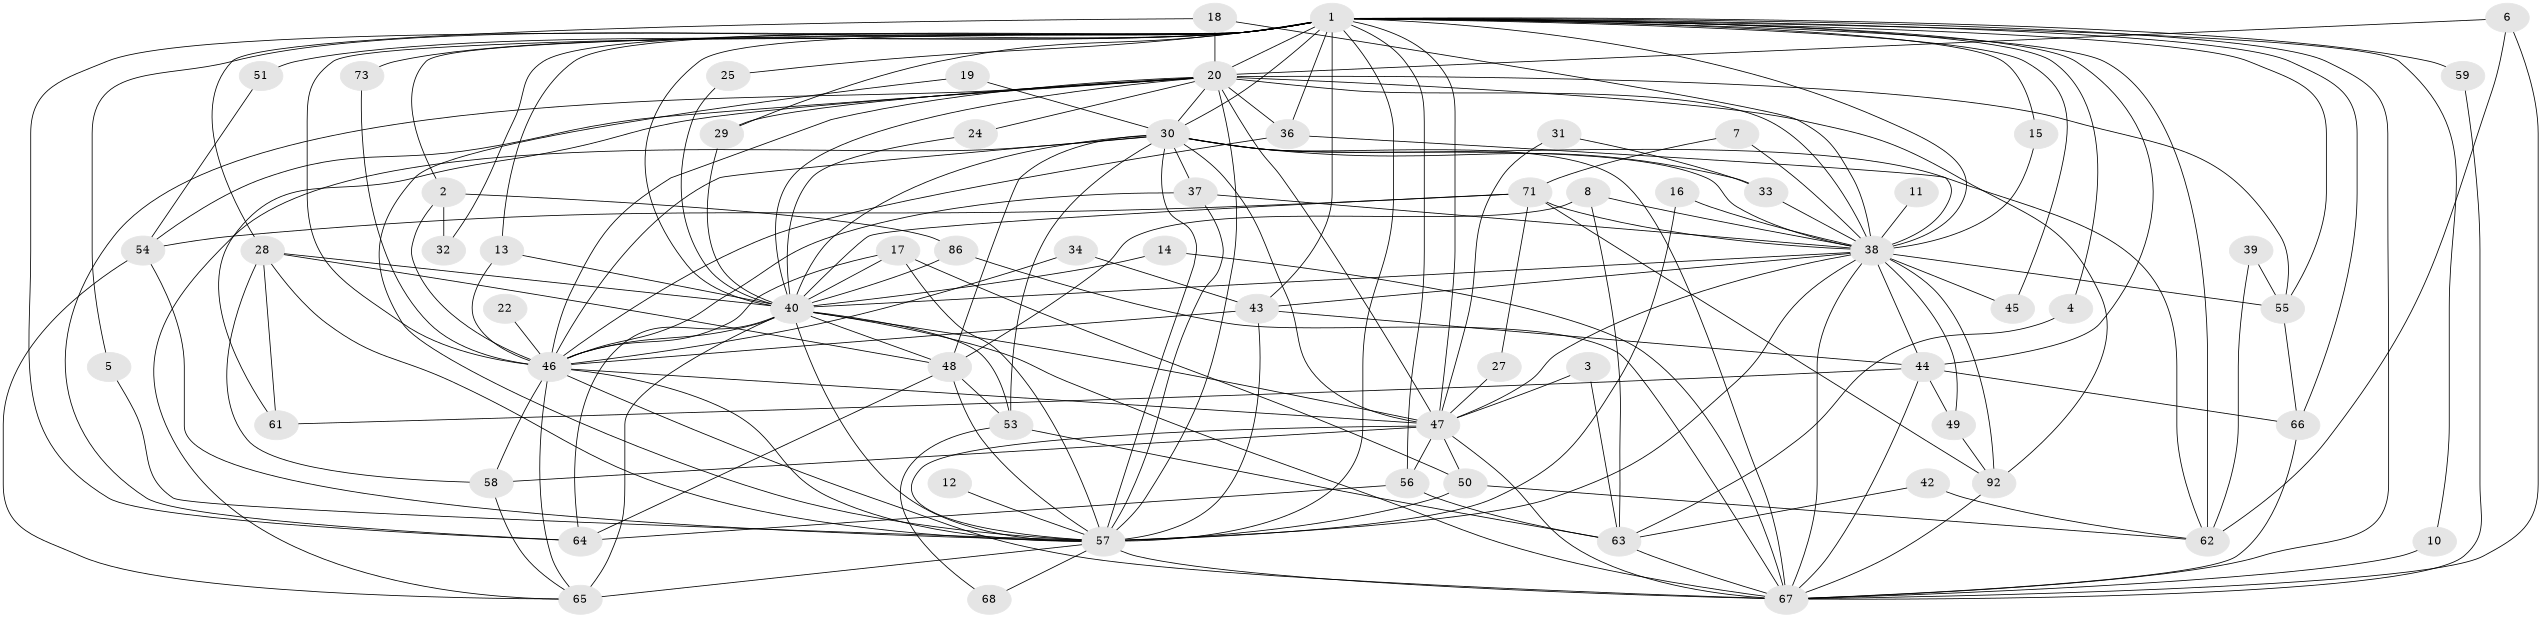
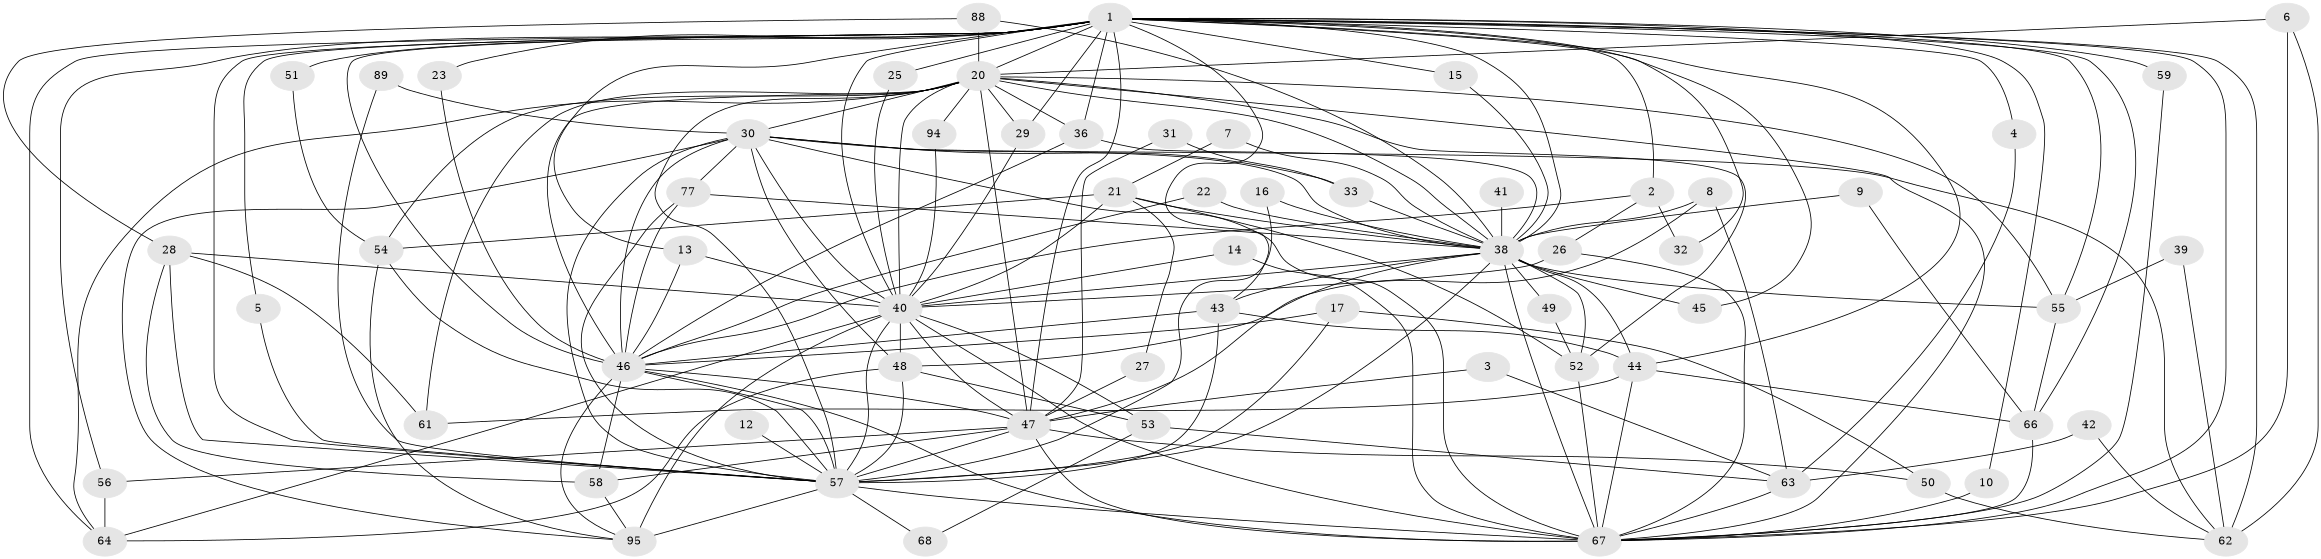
(1215, 18) -> (979, 18)
(362, 76) -> (440, 76)
(968, 76) -> (381, 76)
(1249, 87) -> none
(976, 134) -> (934, 134)
none -> (1759, 156)
(1196, 192) -> (689, 192)
(1530, 192) -> (1115, 192)
none -> (1861, 192)
(1917, 192) -> (1502, 192)
none -> (1298, 221)
(956, 251) -> (1560, 251)
(1076, 251) -> none
(1038, 254) -> none
(845, 280) -> none
(1285, 293) -> none
(607, 306) -> none
(671, 338) -> none
(1938, 396) -> none
(1994, 483) -> (1577, 367)
(1510, 519) -> none
(1305, 525) -> none
(580, 600) -> (634, 542)
